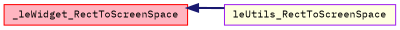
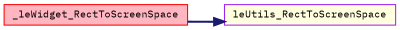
(211, 8) -> (201, 22)
